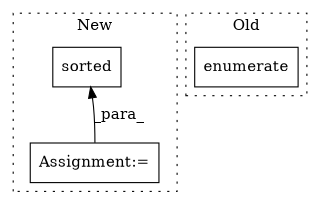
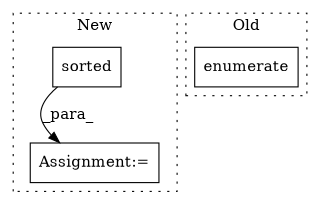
(94, 120) -> (41, 110)
